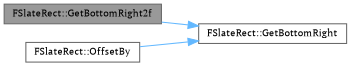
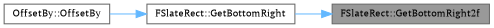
(175, 23) -> (308, 14)
(83, 52) -> (57, 14)
